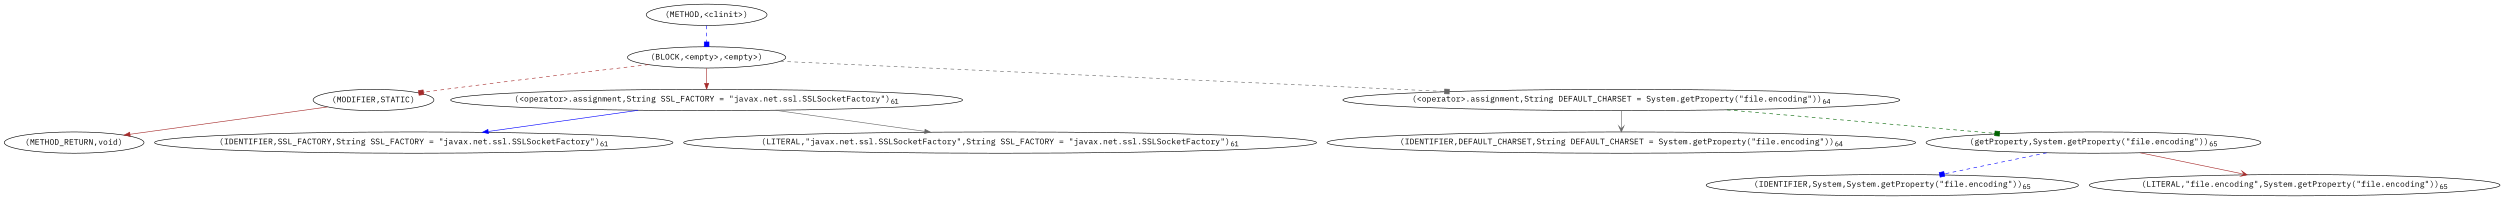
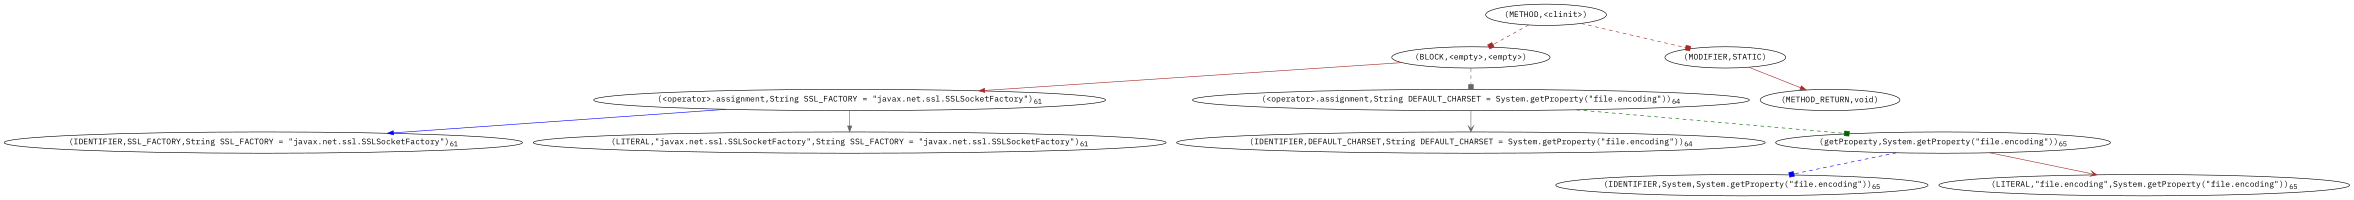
(707, 33) -> (1511, 35)
(537, 78) -> (1633, 35)
